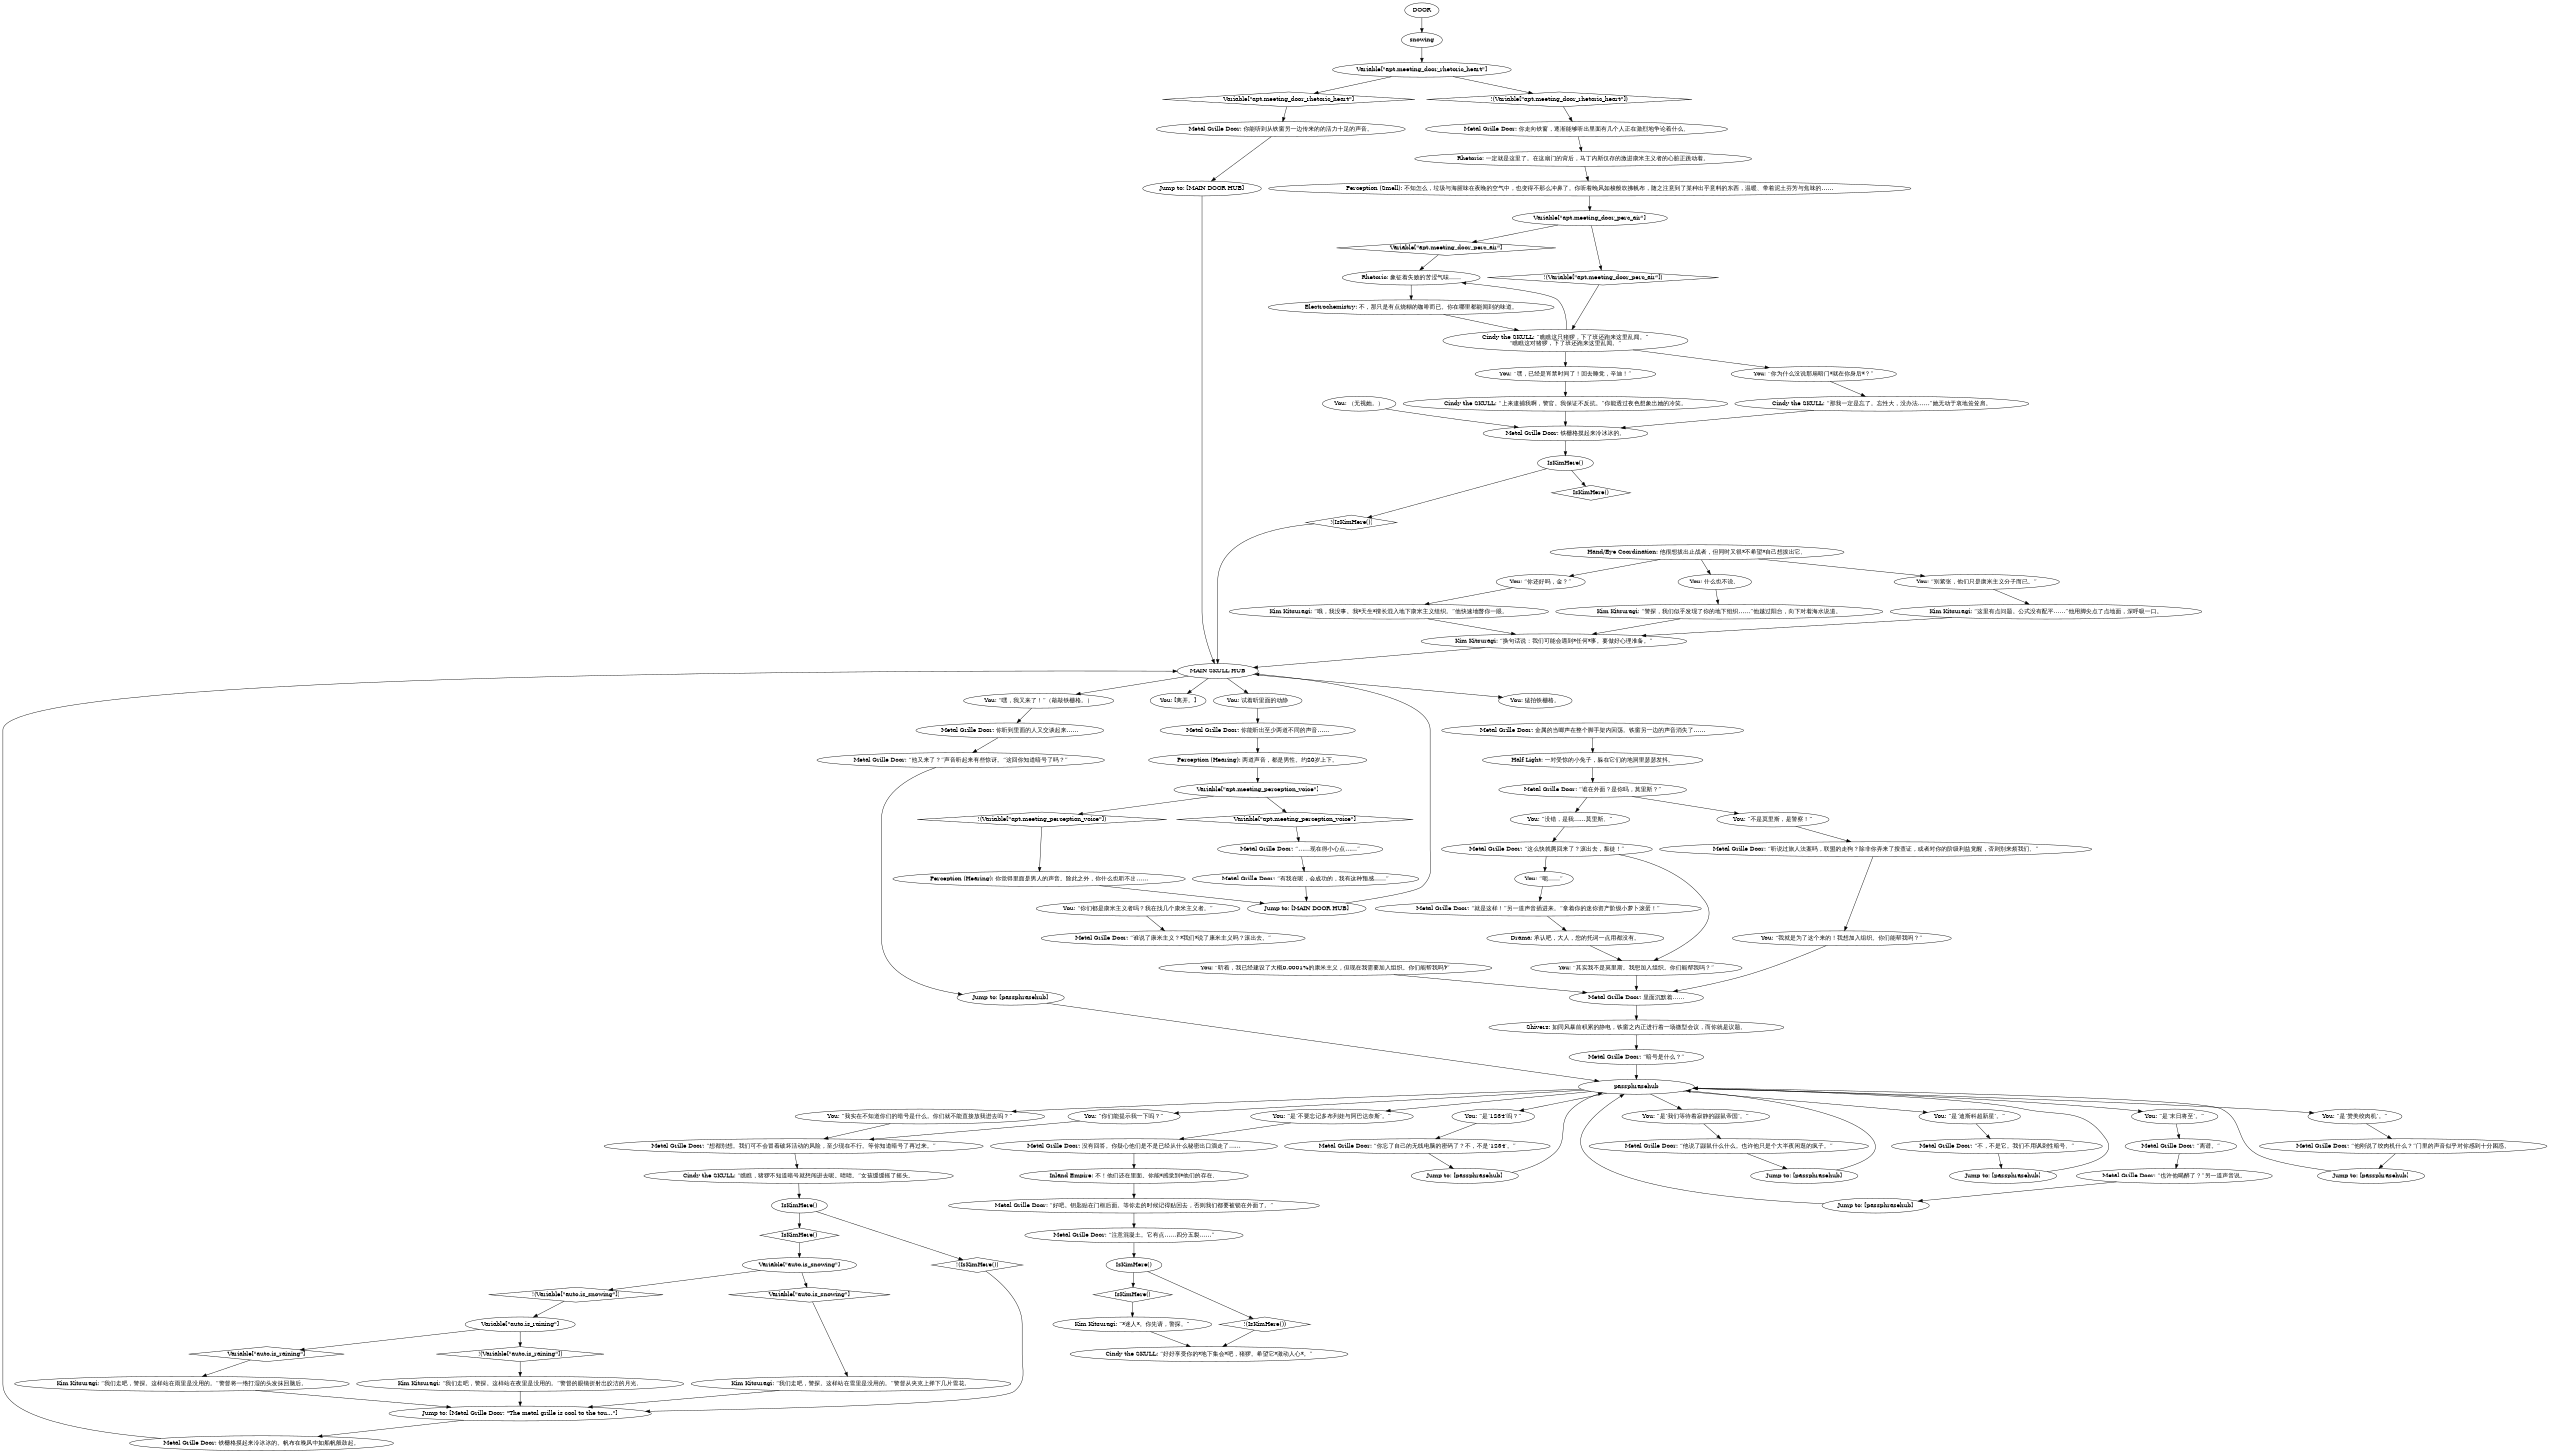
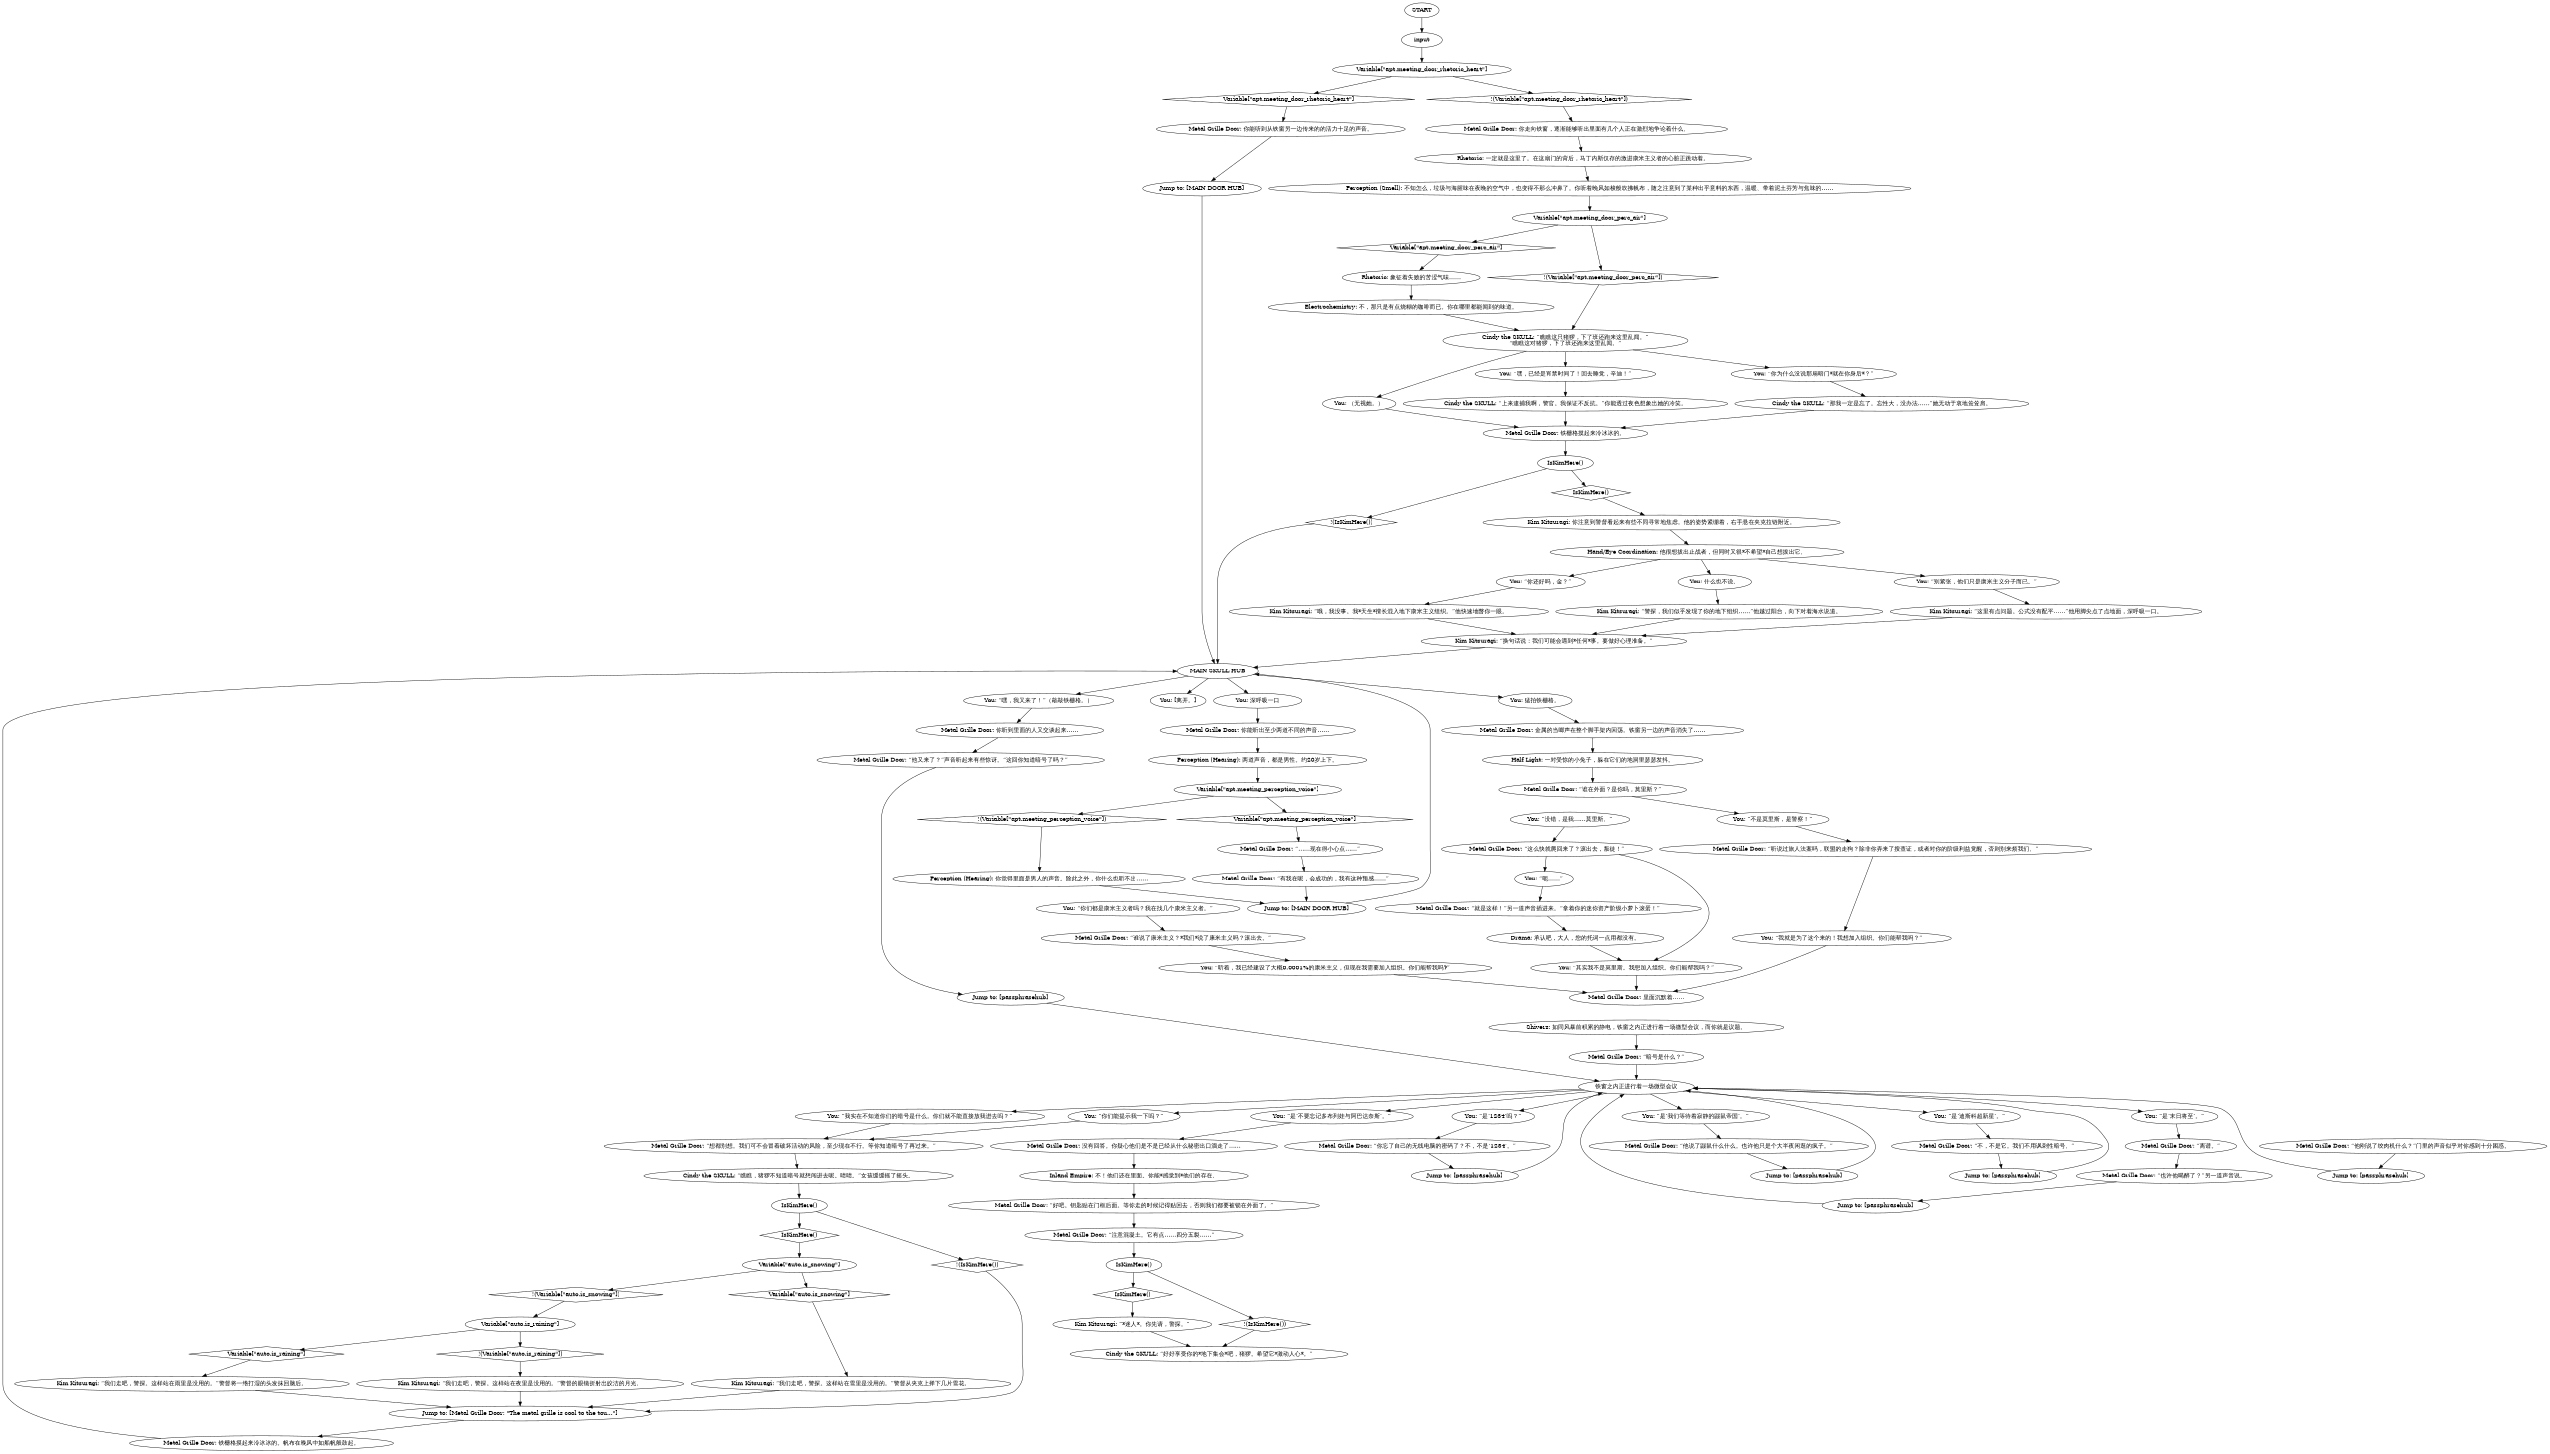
(1422, 10) -> (1422, 10)
(1422, 40) -> (1422, 40)
(1528, 291) -> (1453, 372)
none -> (1662, 523)
(1258, 701) -> (1258, 701)
none -> (1562, 714)
(1583, 803) -> none
none -> (1247, 953)
(1636, 1011) -> none
(1636, 1087) -> (1636, 1087)
(2355, 1117) -> none
